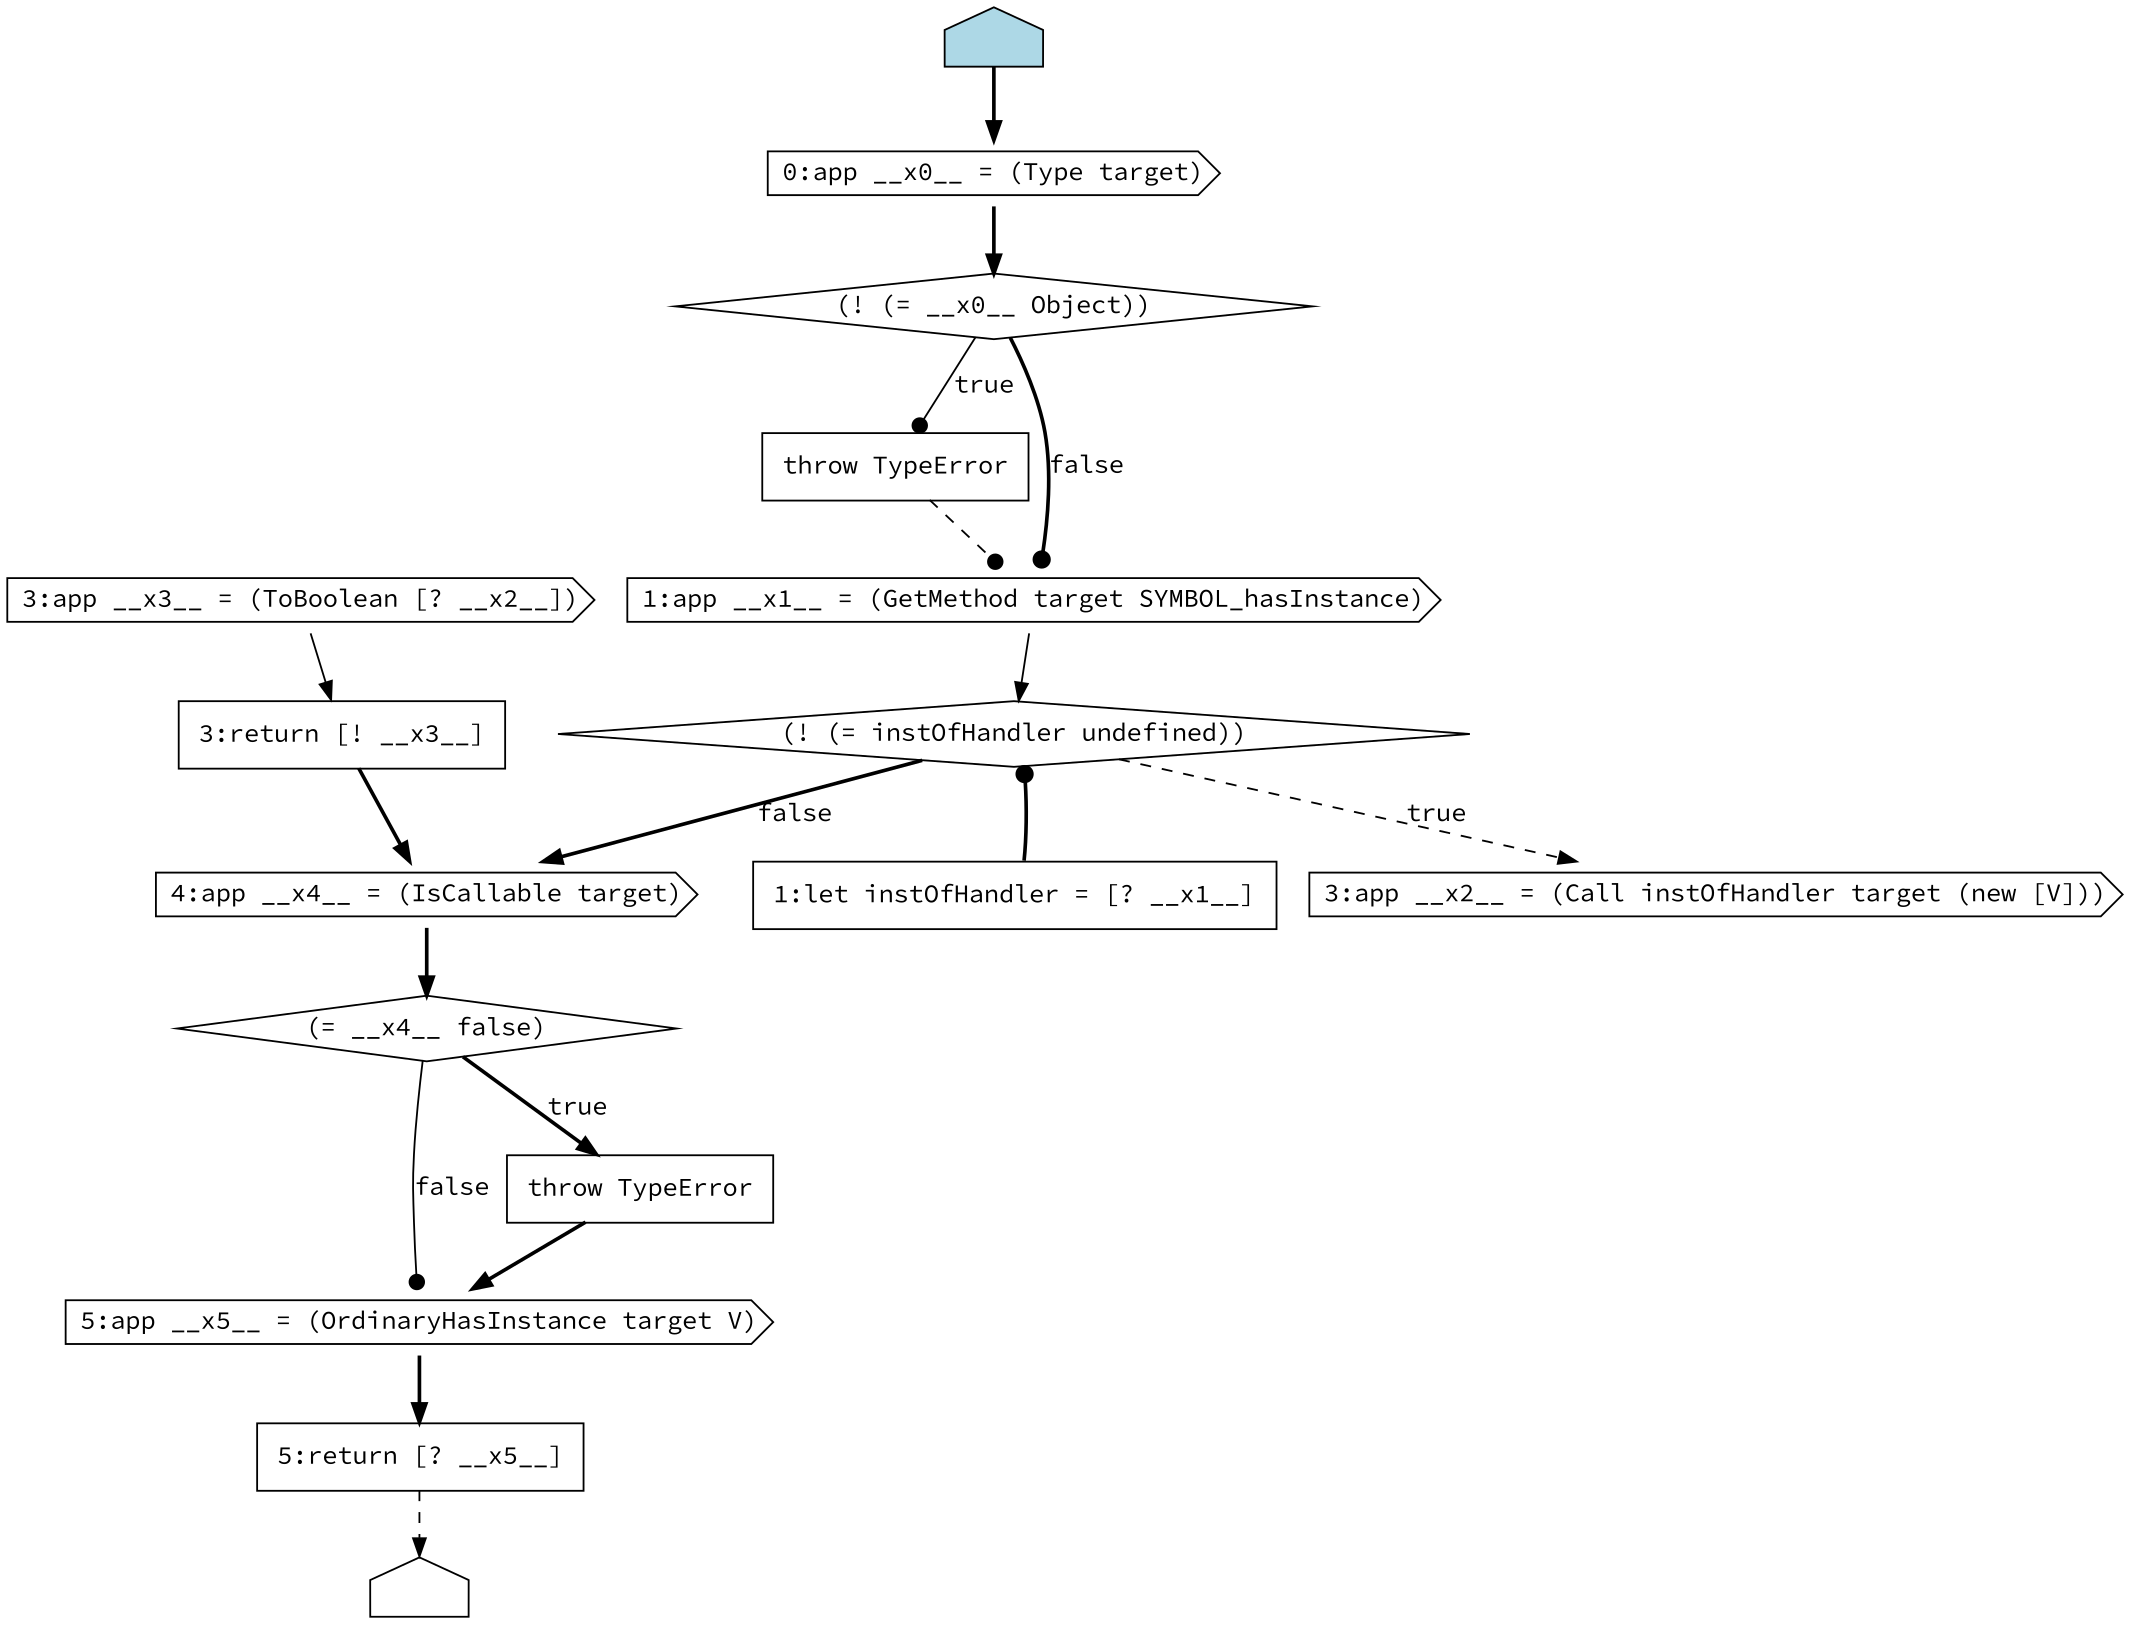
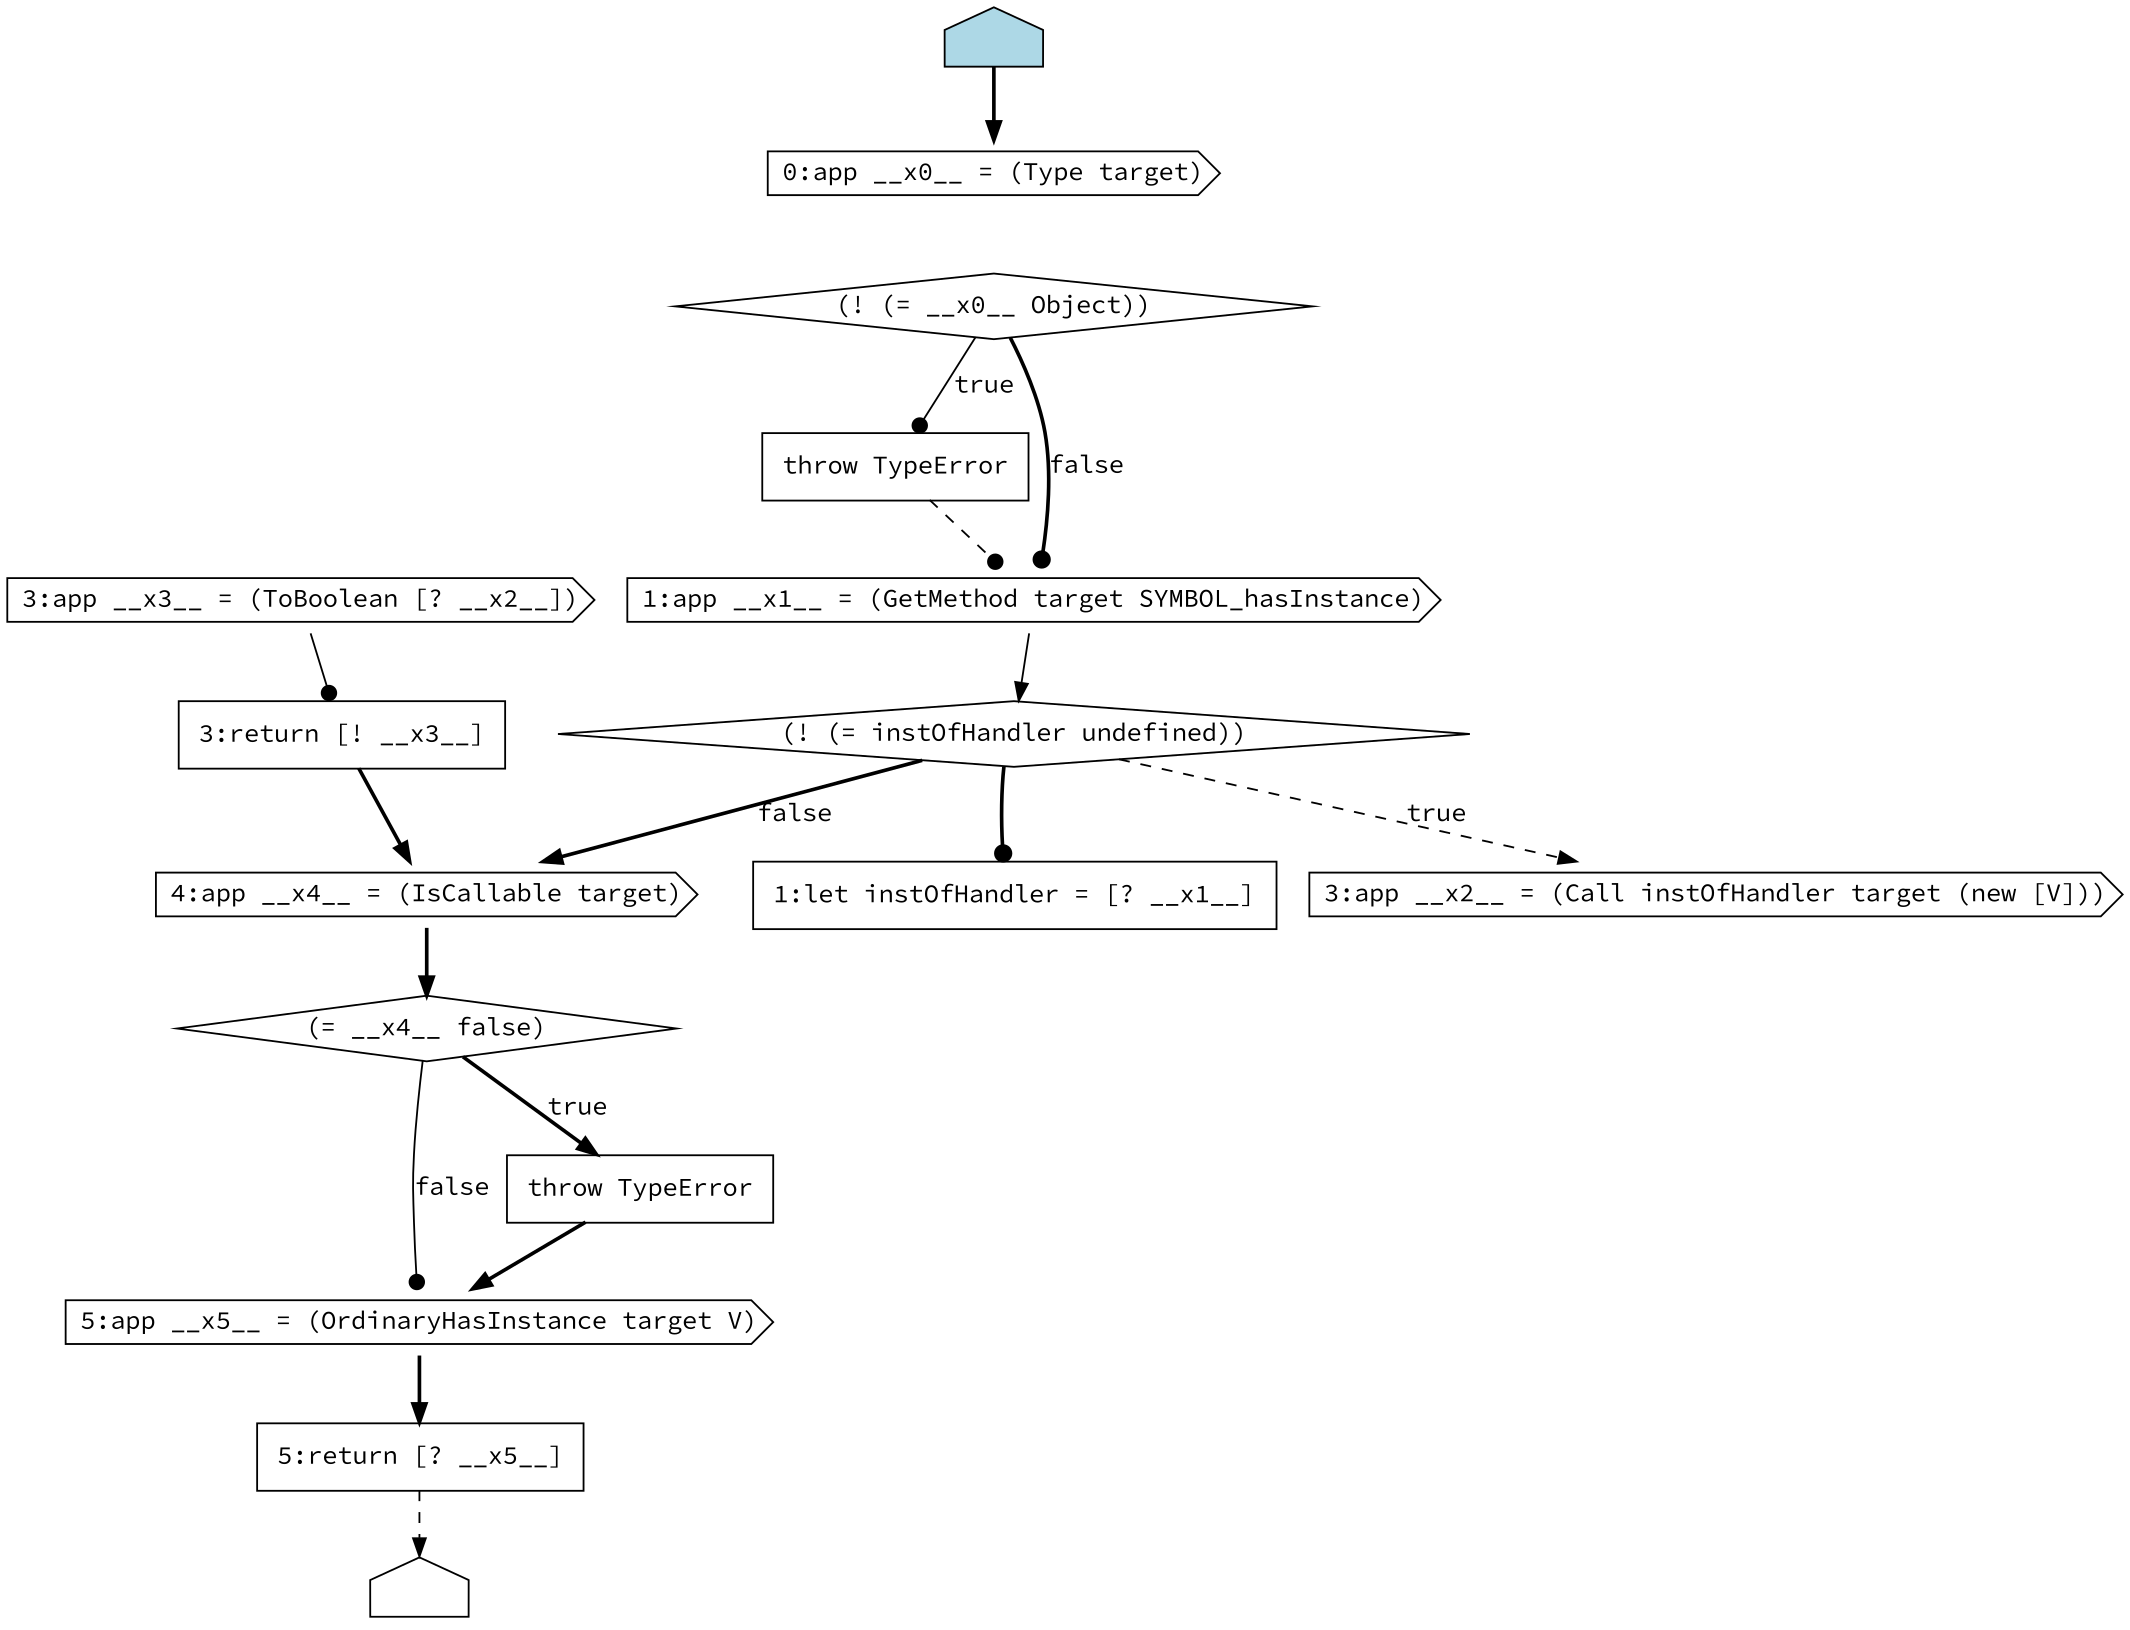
(994, 231) -> none
(319, 660) -> (319, 660)
(1026, 821) -> (1002, 806)
